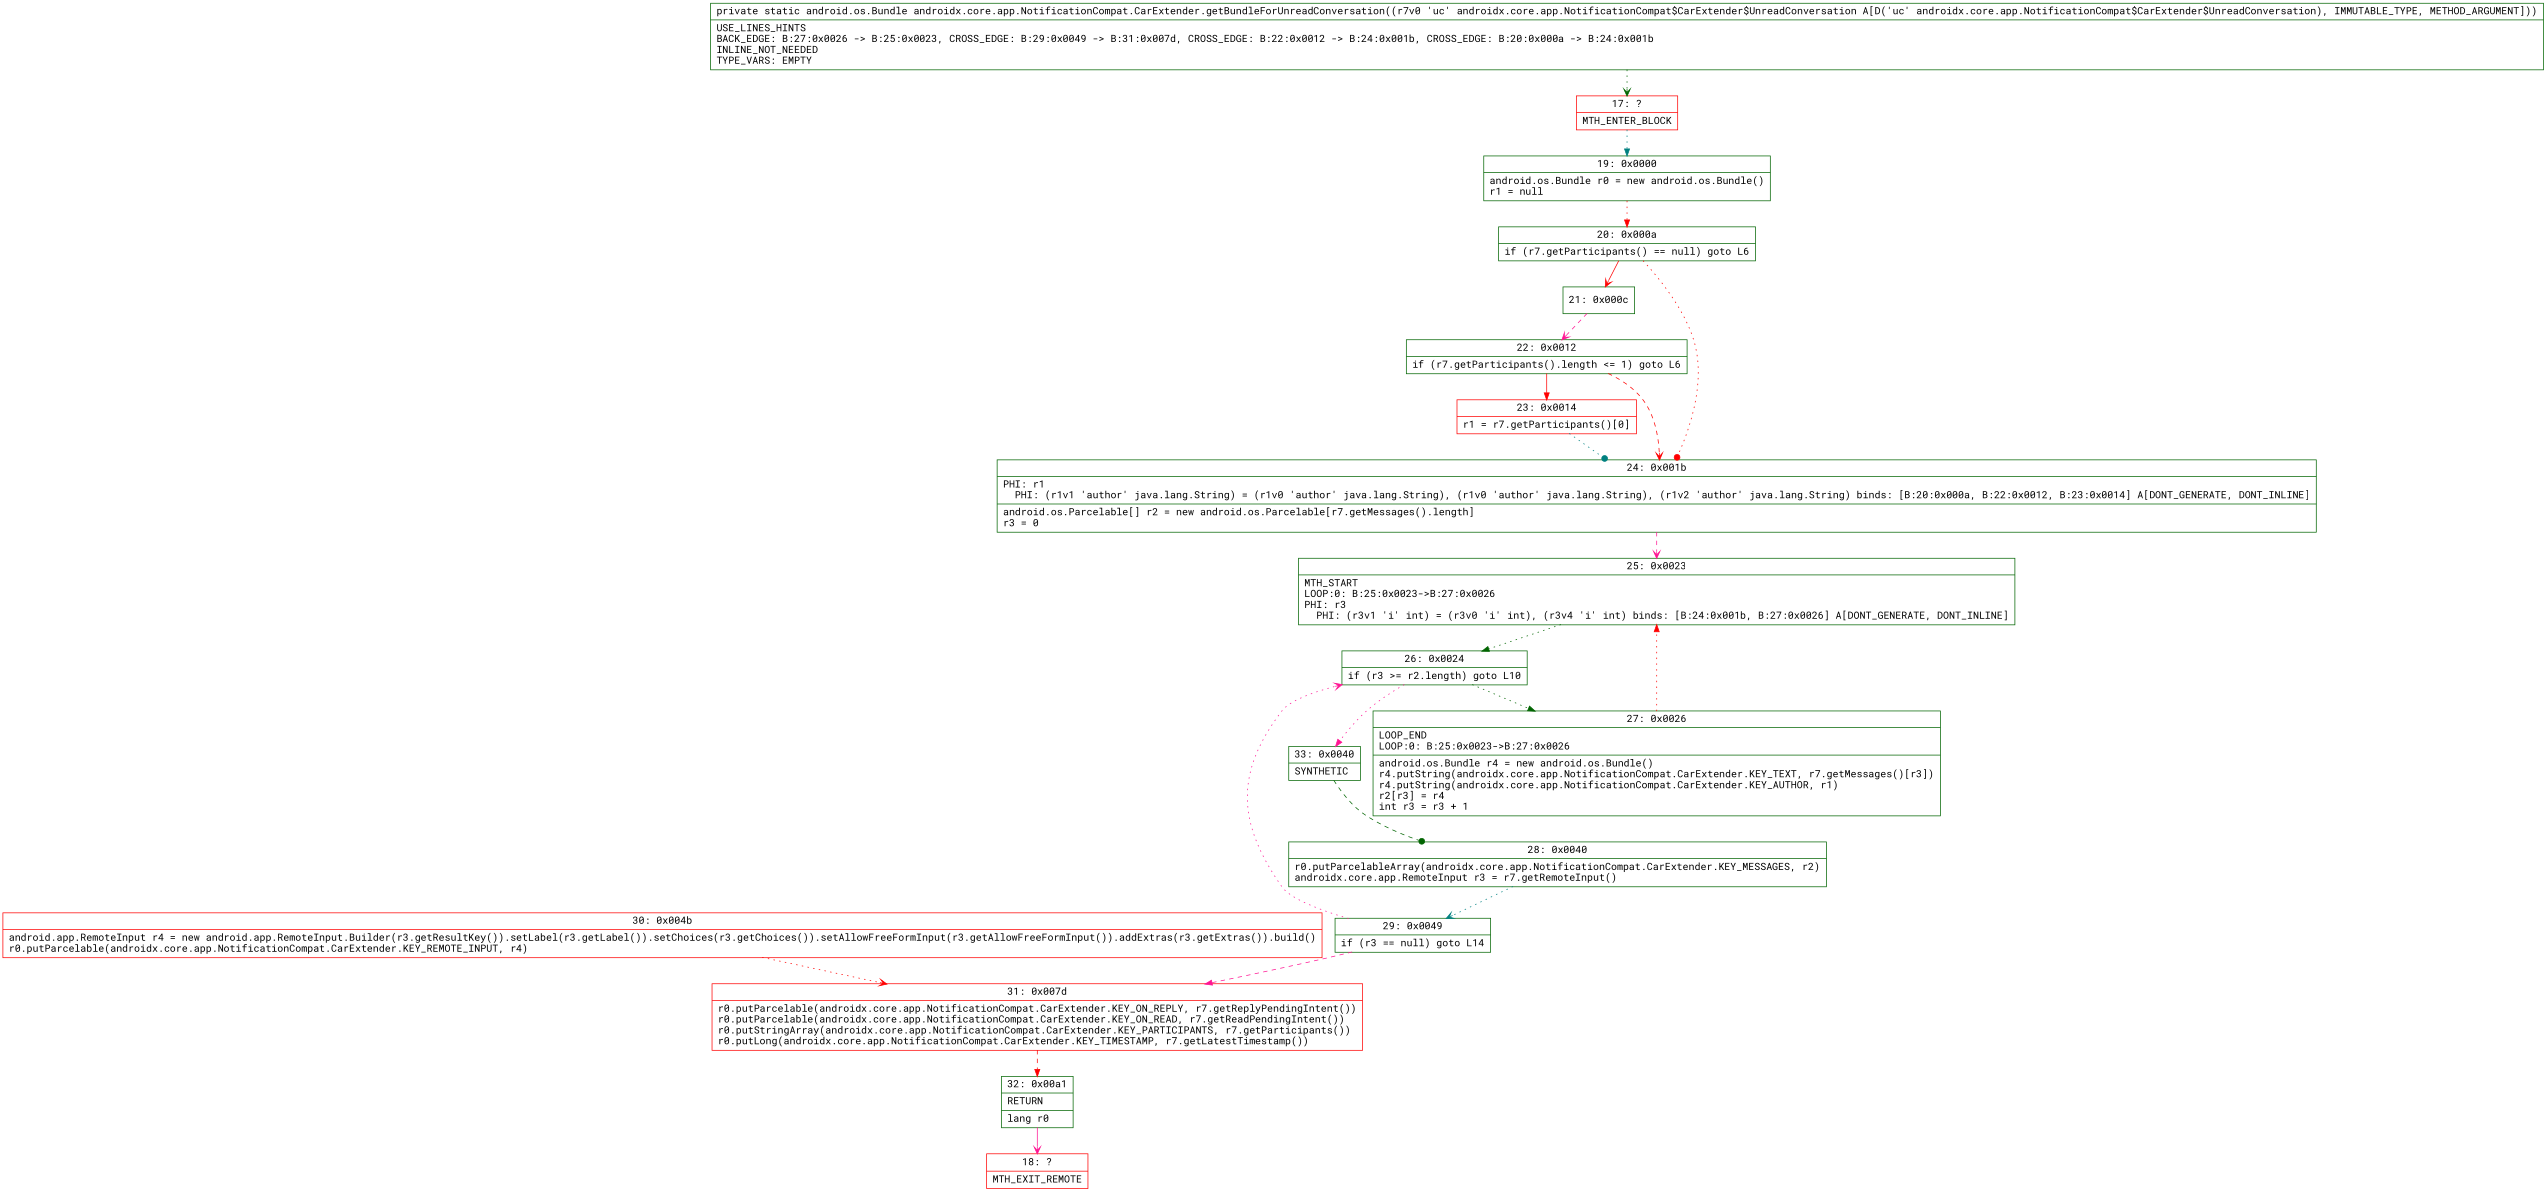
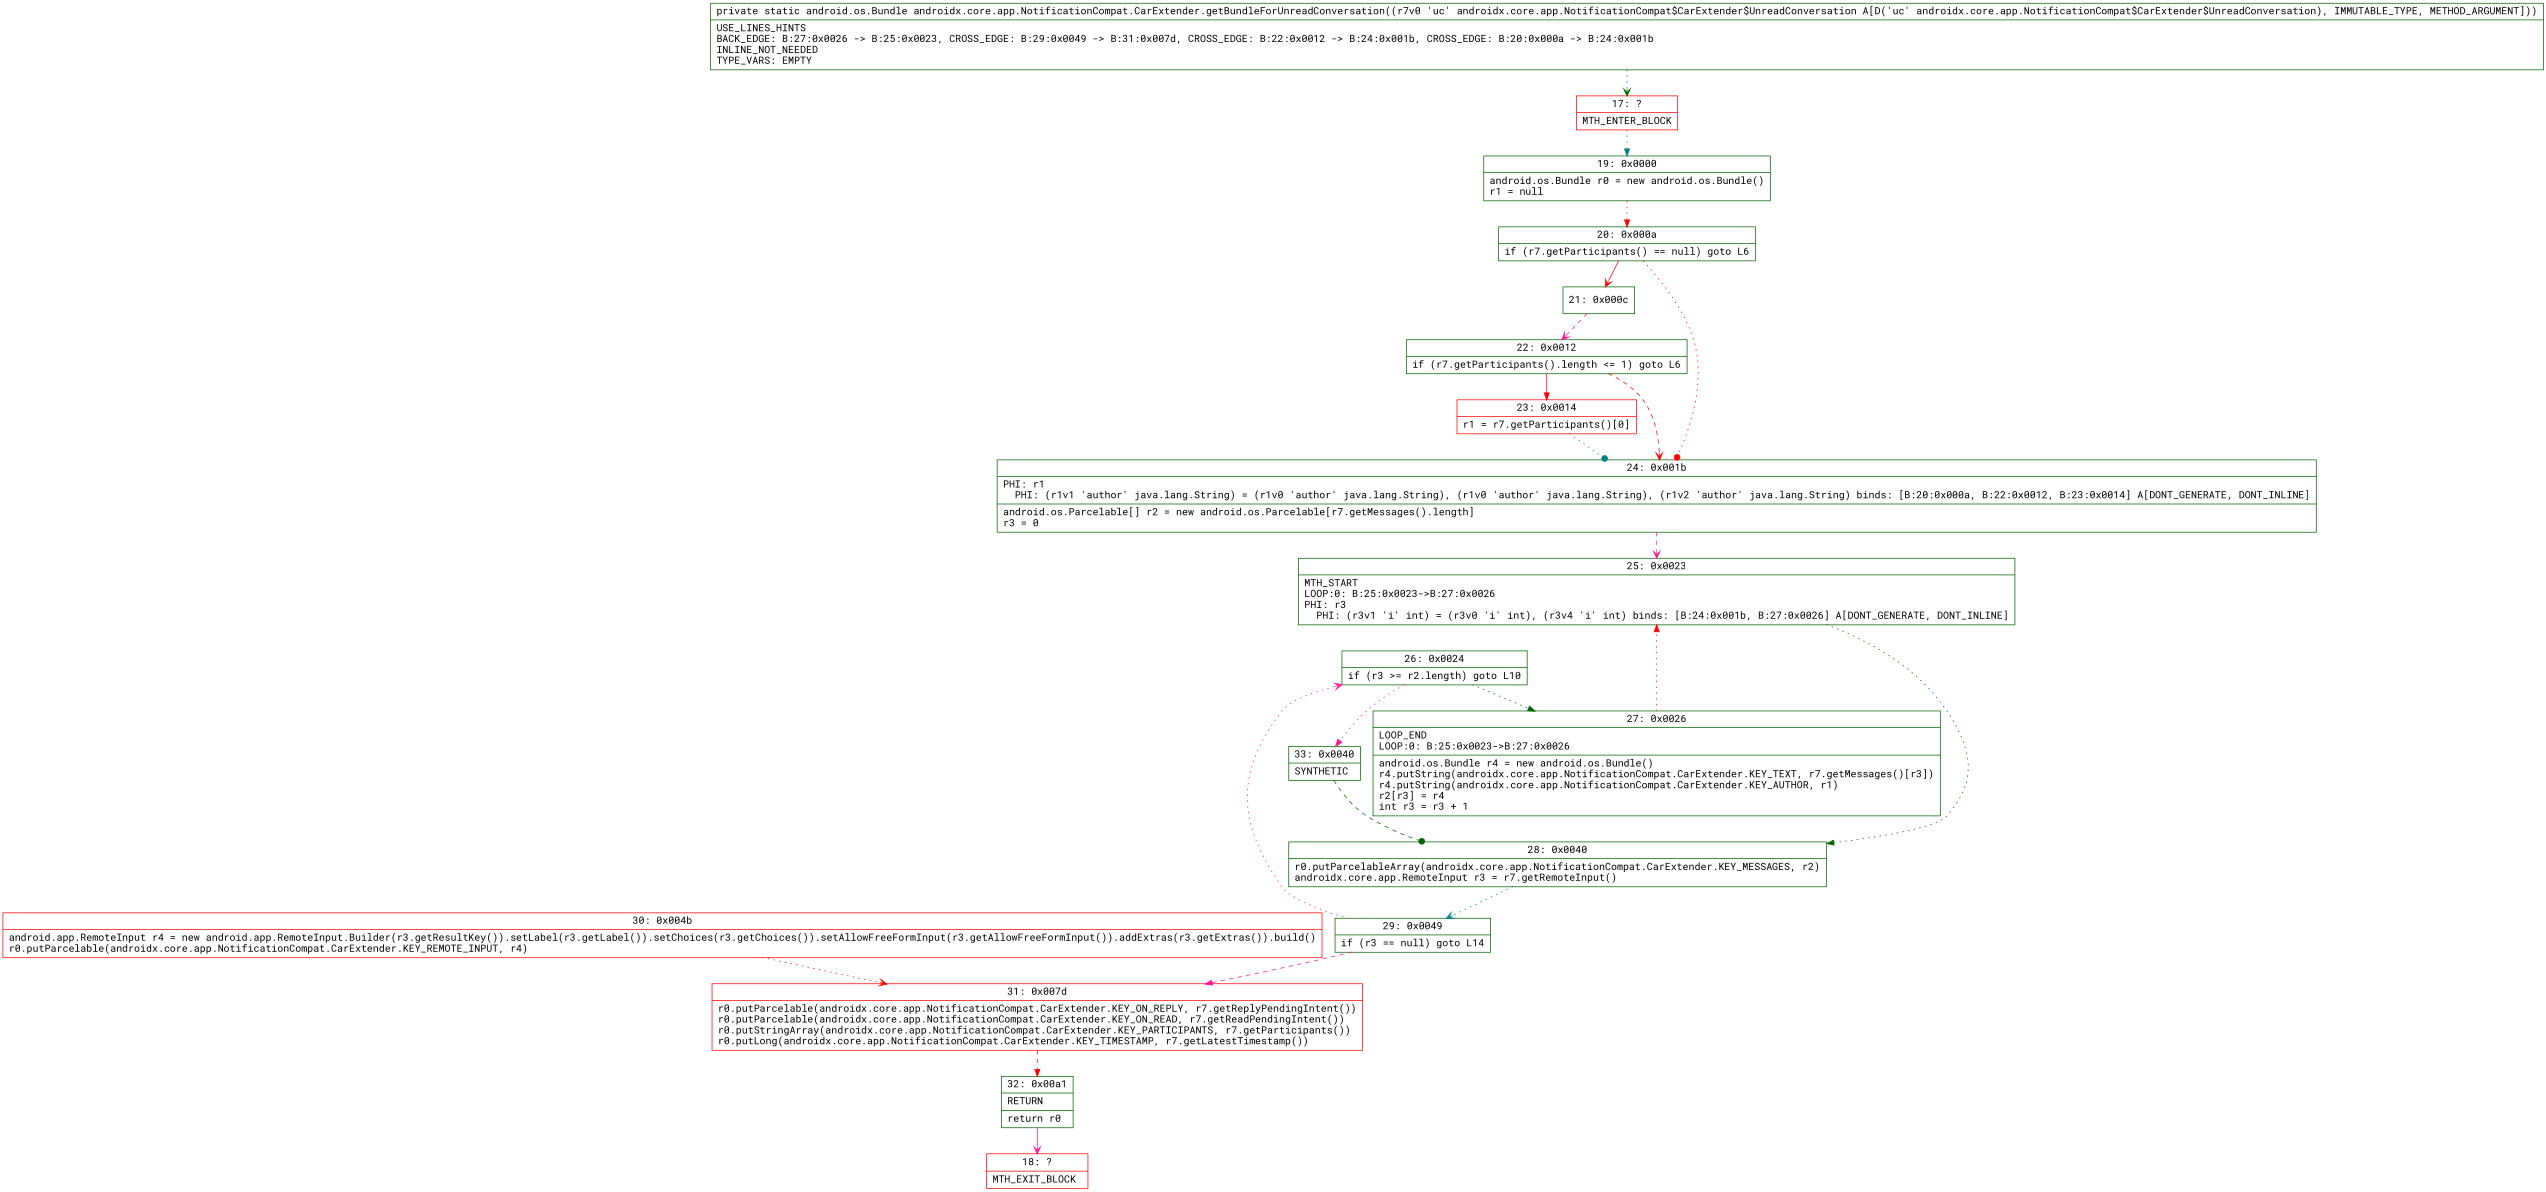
(1525, 637) -> (1965, 747)
(1028, 1119) -> (1034, 1119)
(1037, 1179) -> (1034, 1179)
